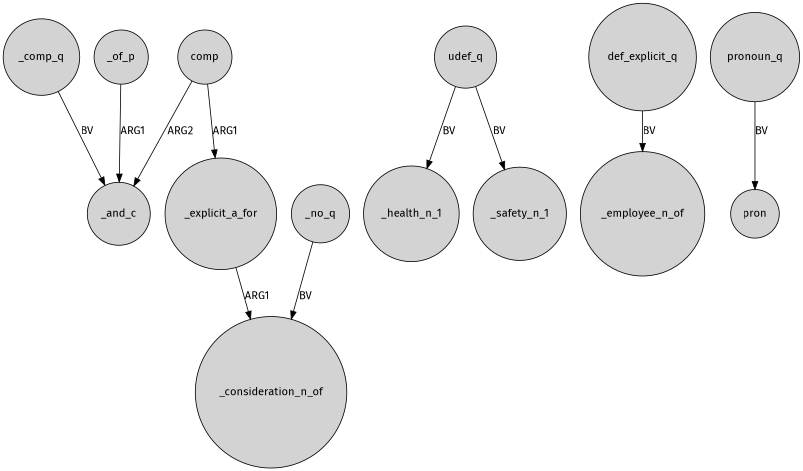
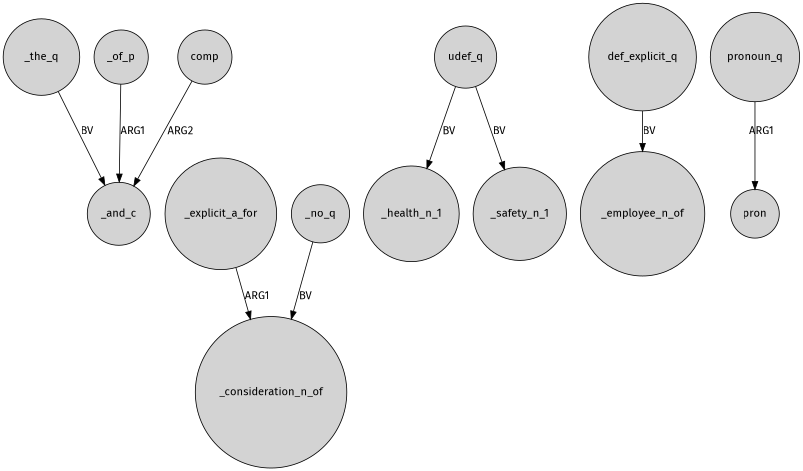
(41, 57) -> (41, 57)
(211, 117) -> none
(761, 131) -> (761, 131)
